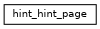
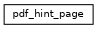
(50, 14) -> (49, 14)
